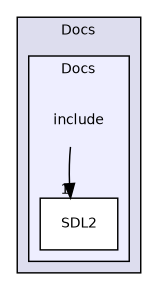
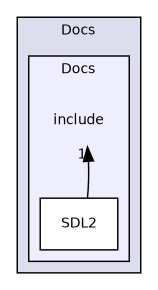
(69, 165) -> (89, 180)
